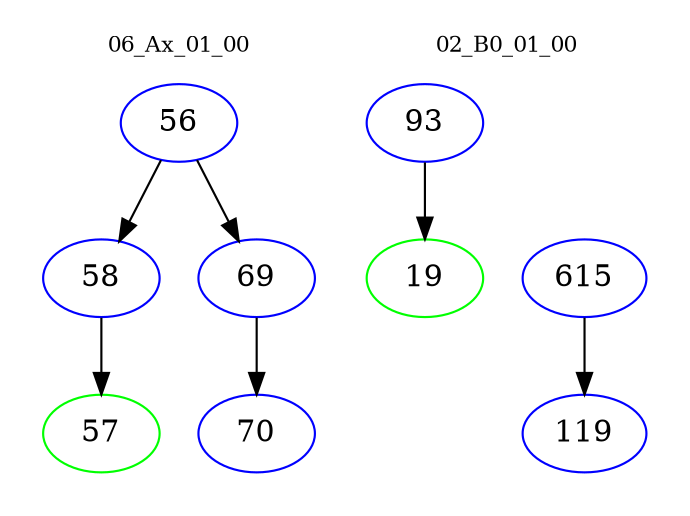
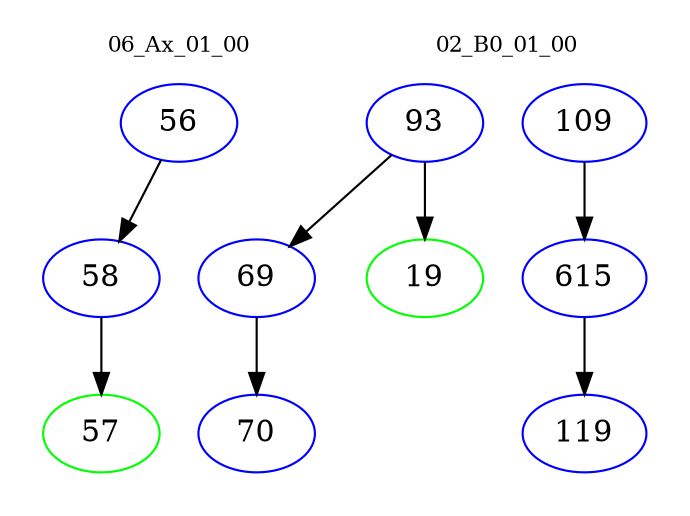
none -> (585, 123)
(213, 191) -> (364, 180)
